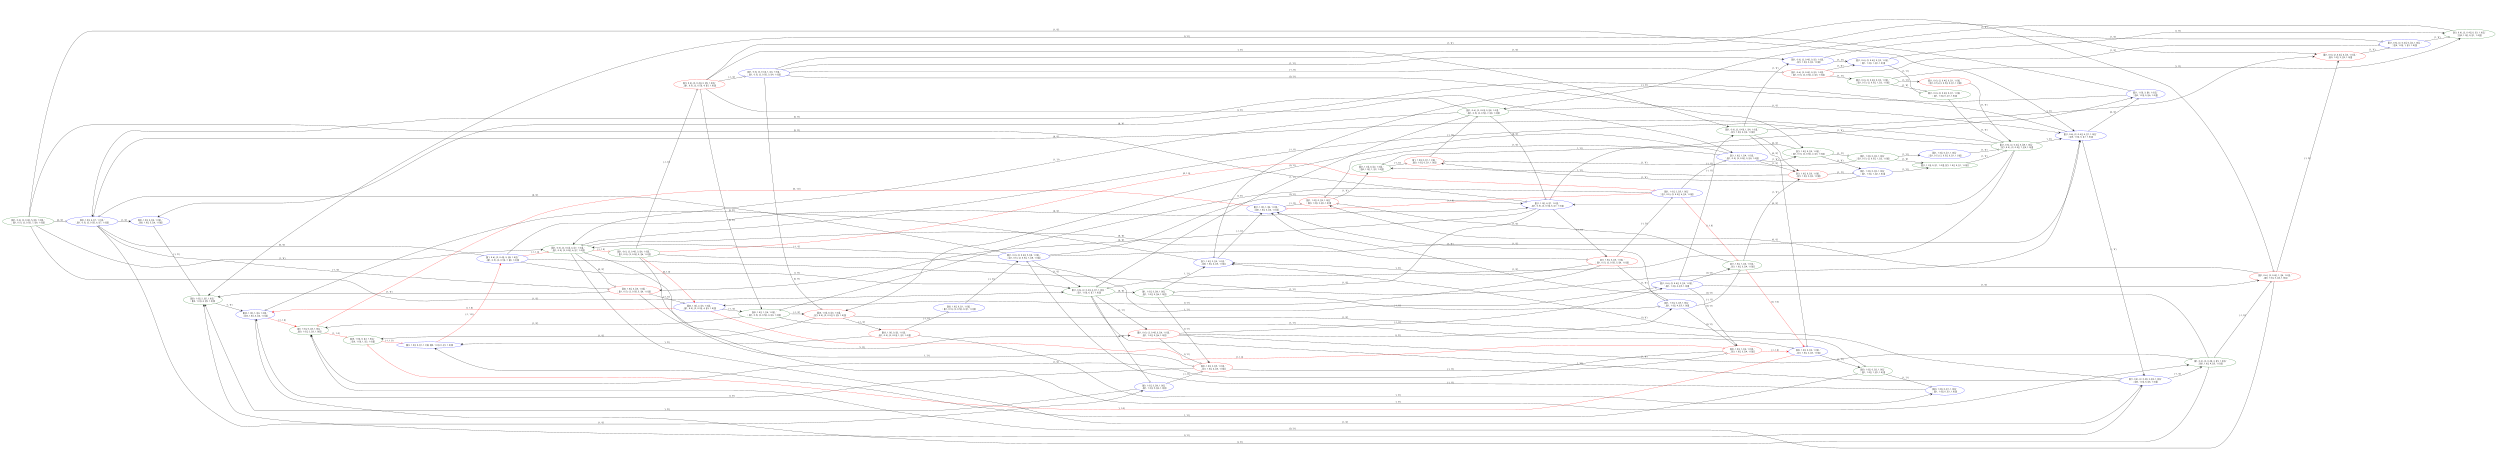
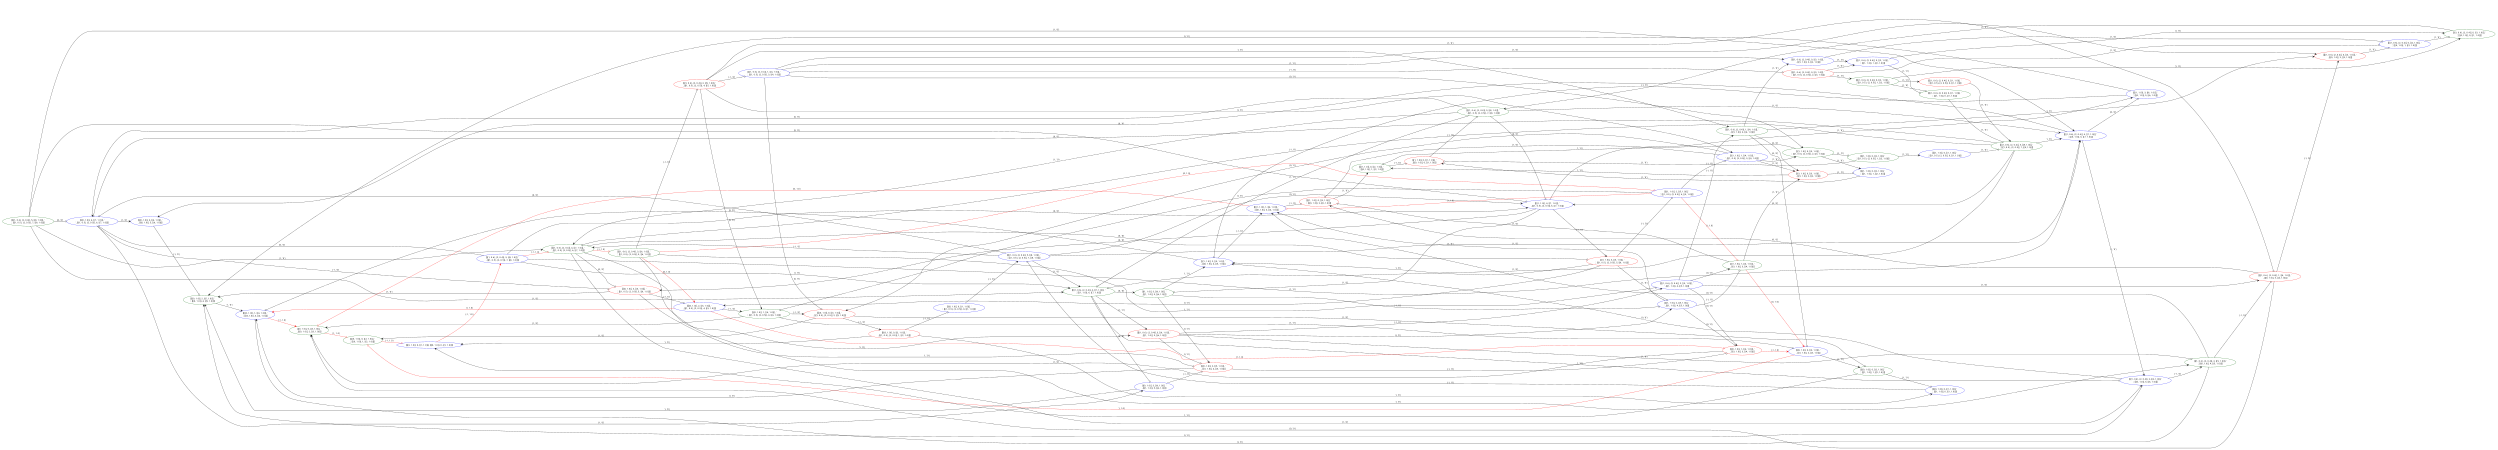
(1945, 165) -> none
